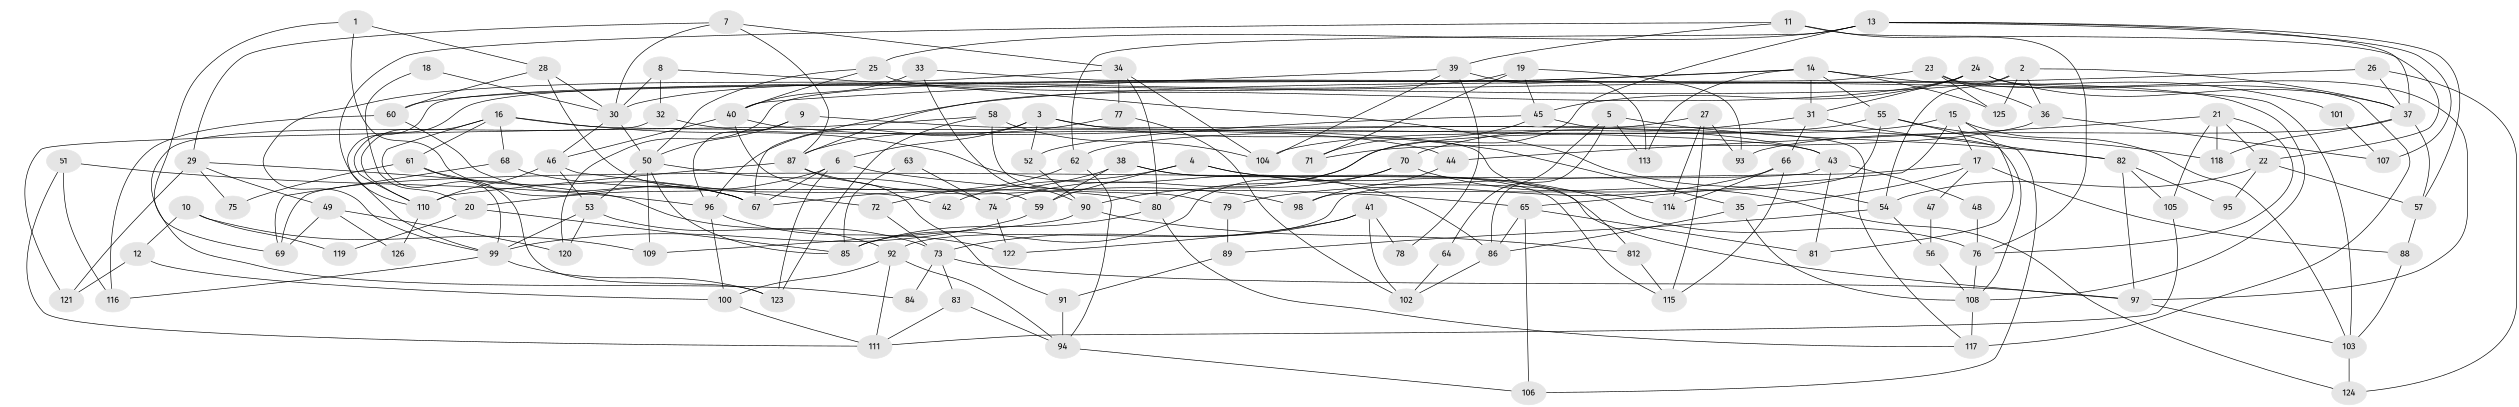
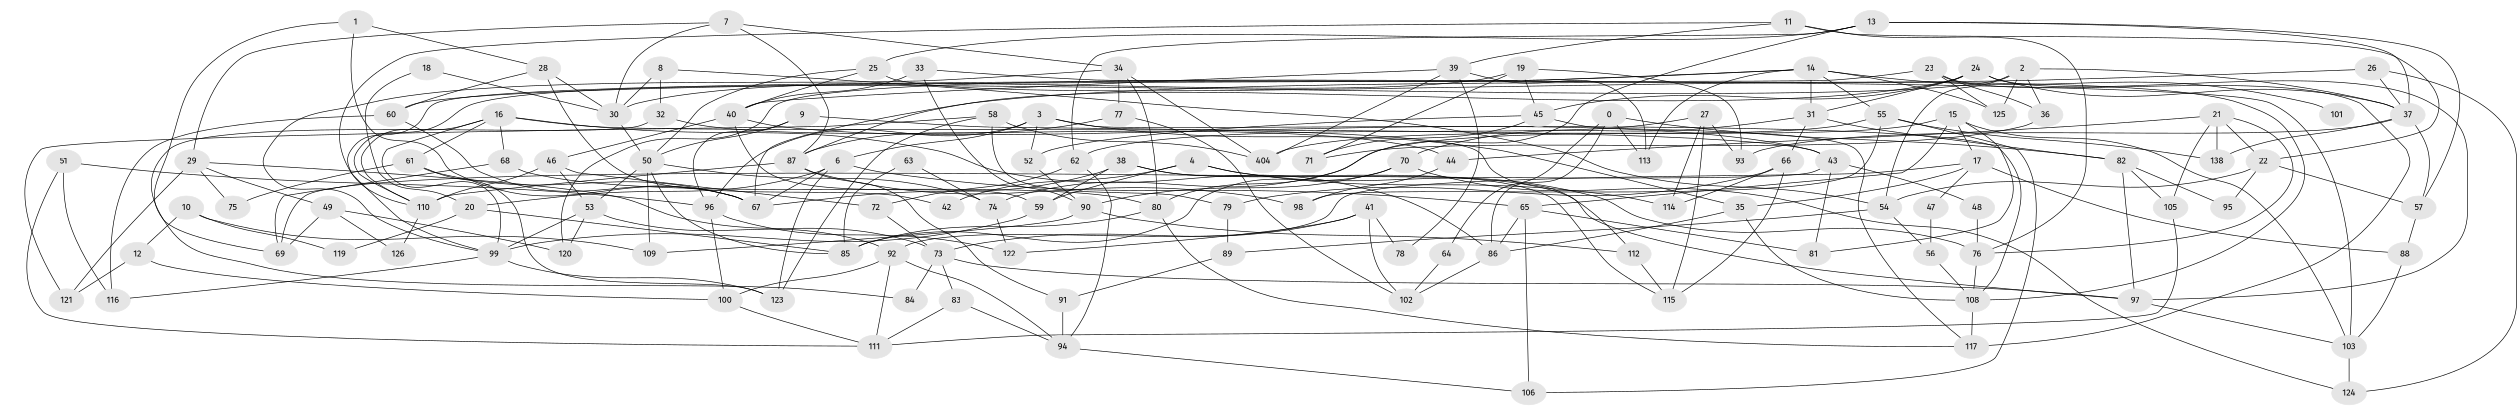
(1609, 115) -> (1609, 115)
(580, 140) -> none
(1263, 161) -> (1263, 161)
(2217, 161) -> (2217, 161)
(2383, 161) -> none
(1634, 254) -> (1634, 254)
